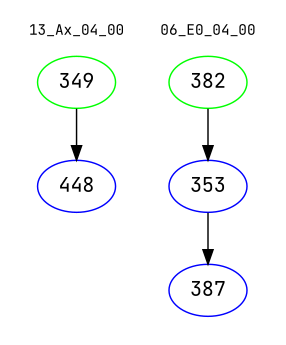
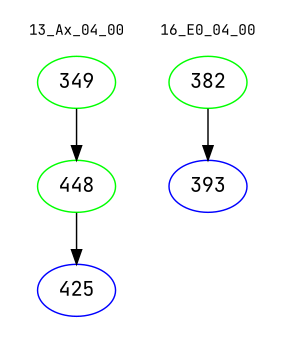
(209, 31) -> (209, 31)
(77, 186) -> (77, 186)
(208, 186) -> (208, 186)
none -> (77, 290)
(208, 290) -> none
